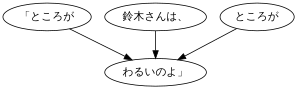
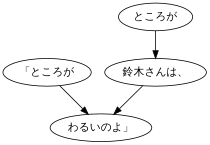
(211, 42) -> (156, 41)
